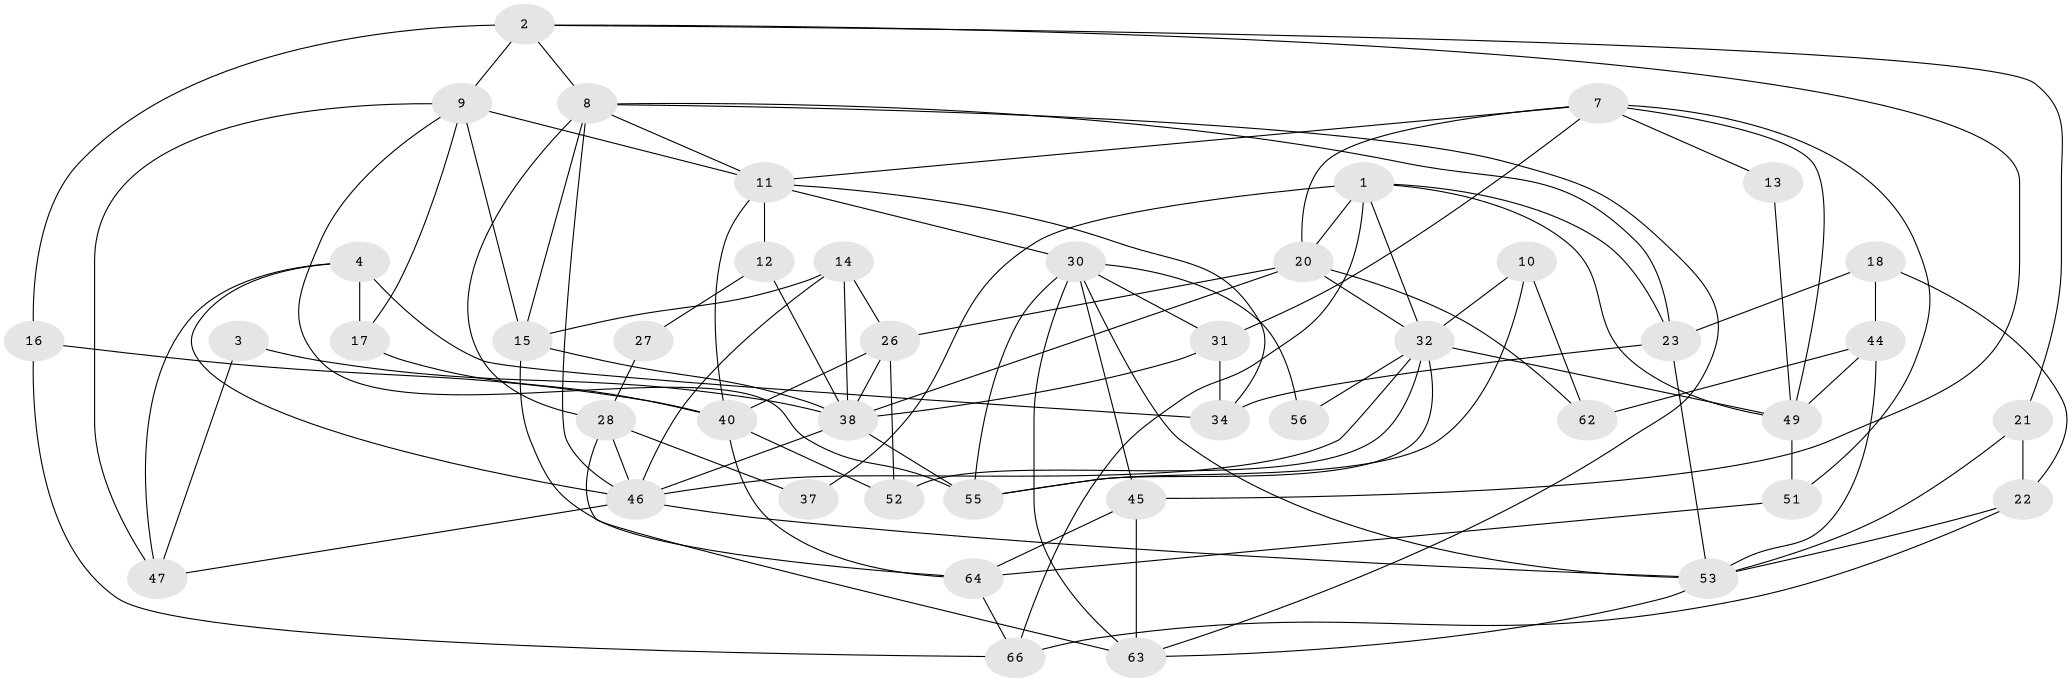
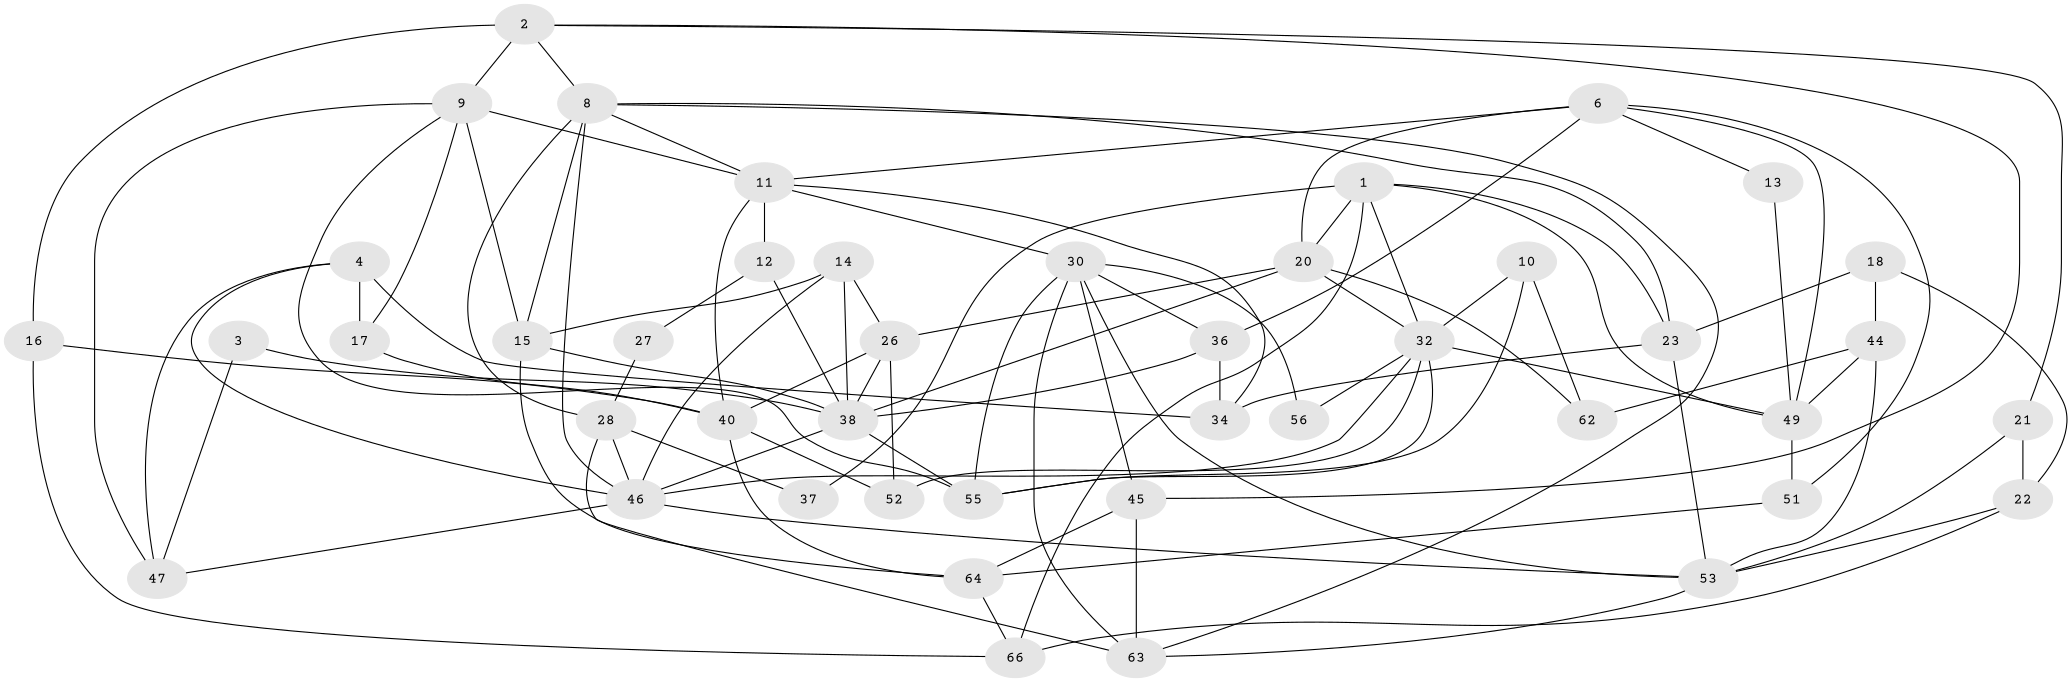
(1598, 103) -> (1598, 103)
(1220, 341) -> (1220, 341)
